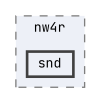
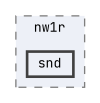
(50, 28) -> (50, 28)
